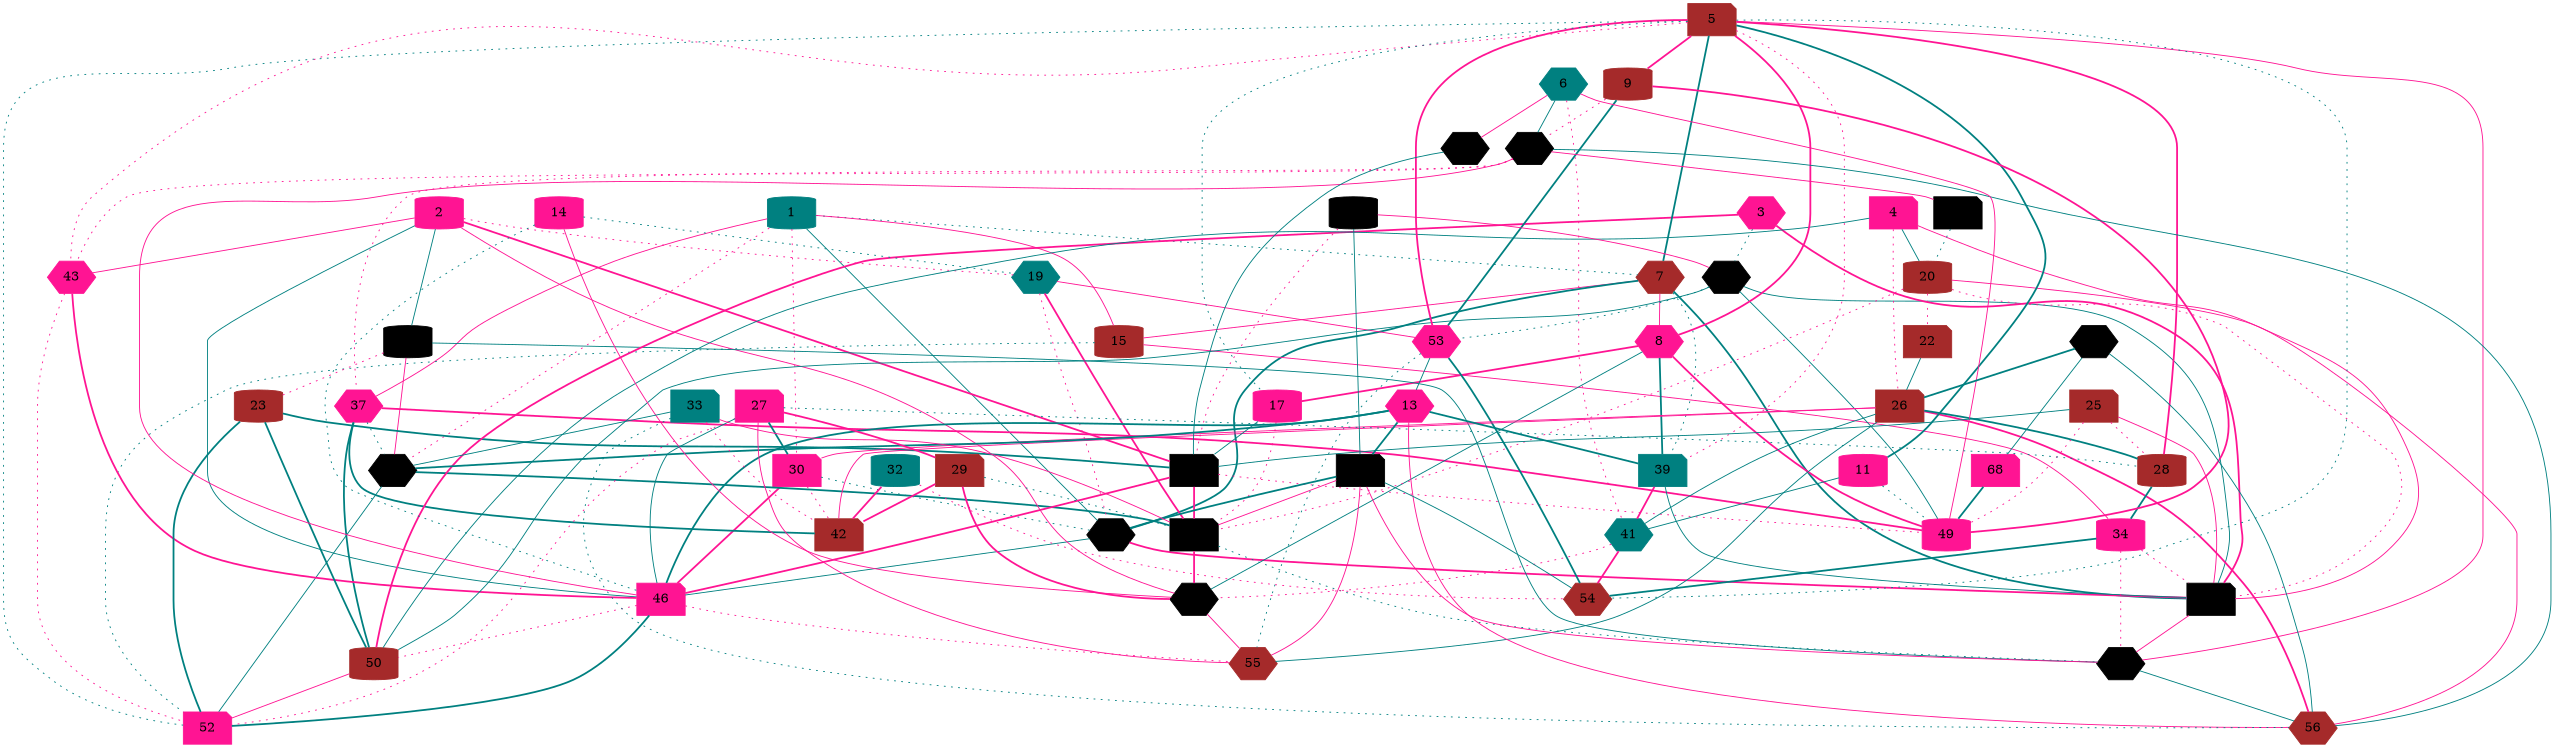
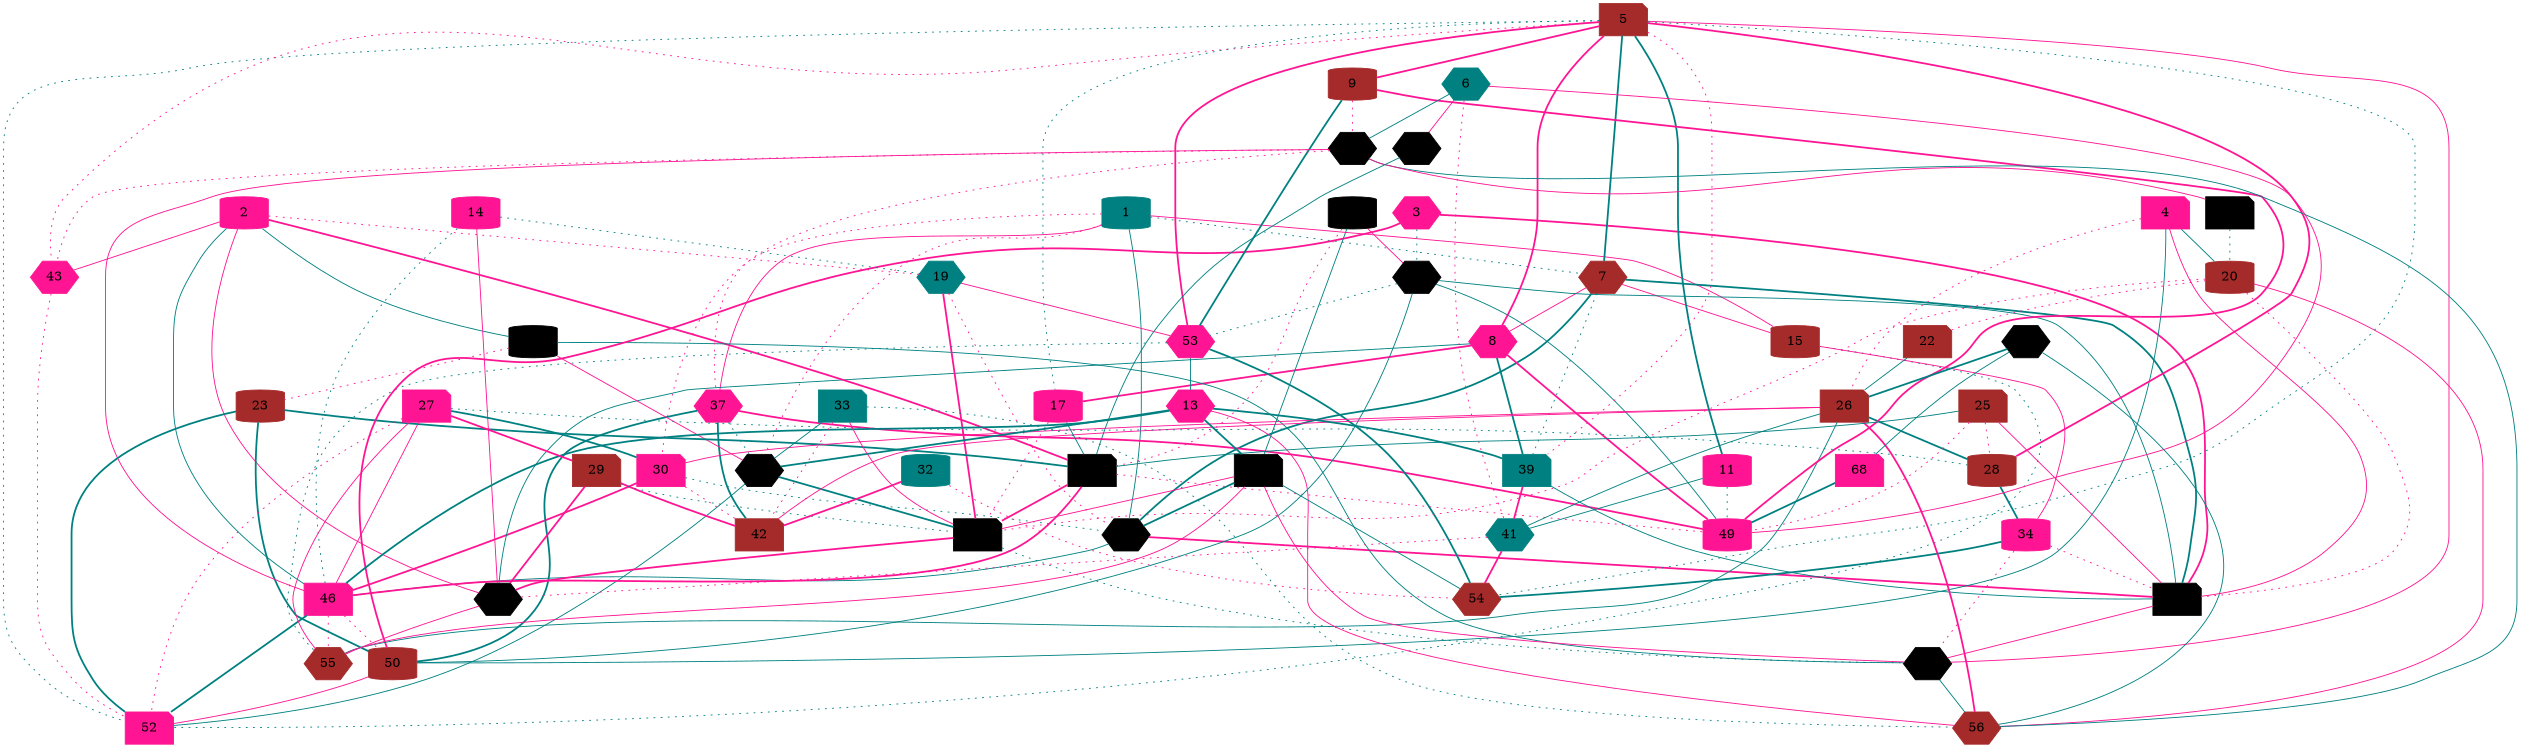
(658, 475) -> (377, 503)
(266, 570) -> none
